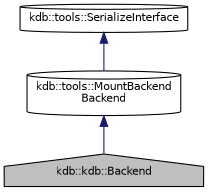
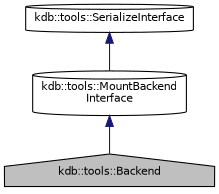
(104, 93) -> (110, 93)
(104, 172) -> (110, 172)
